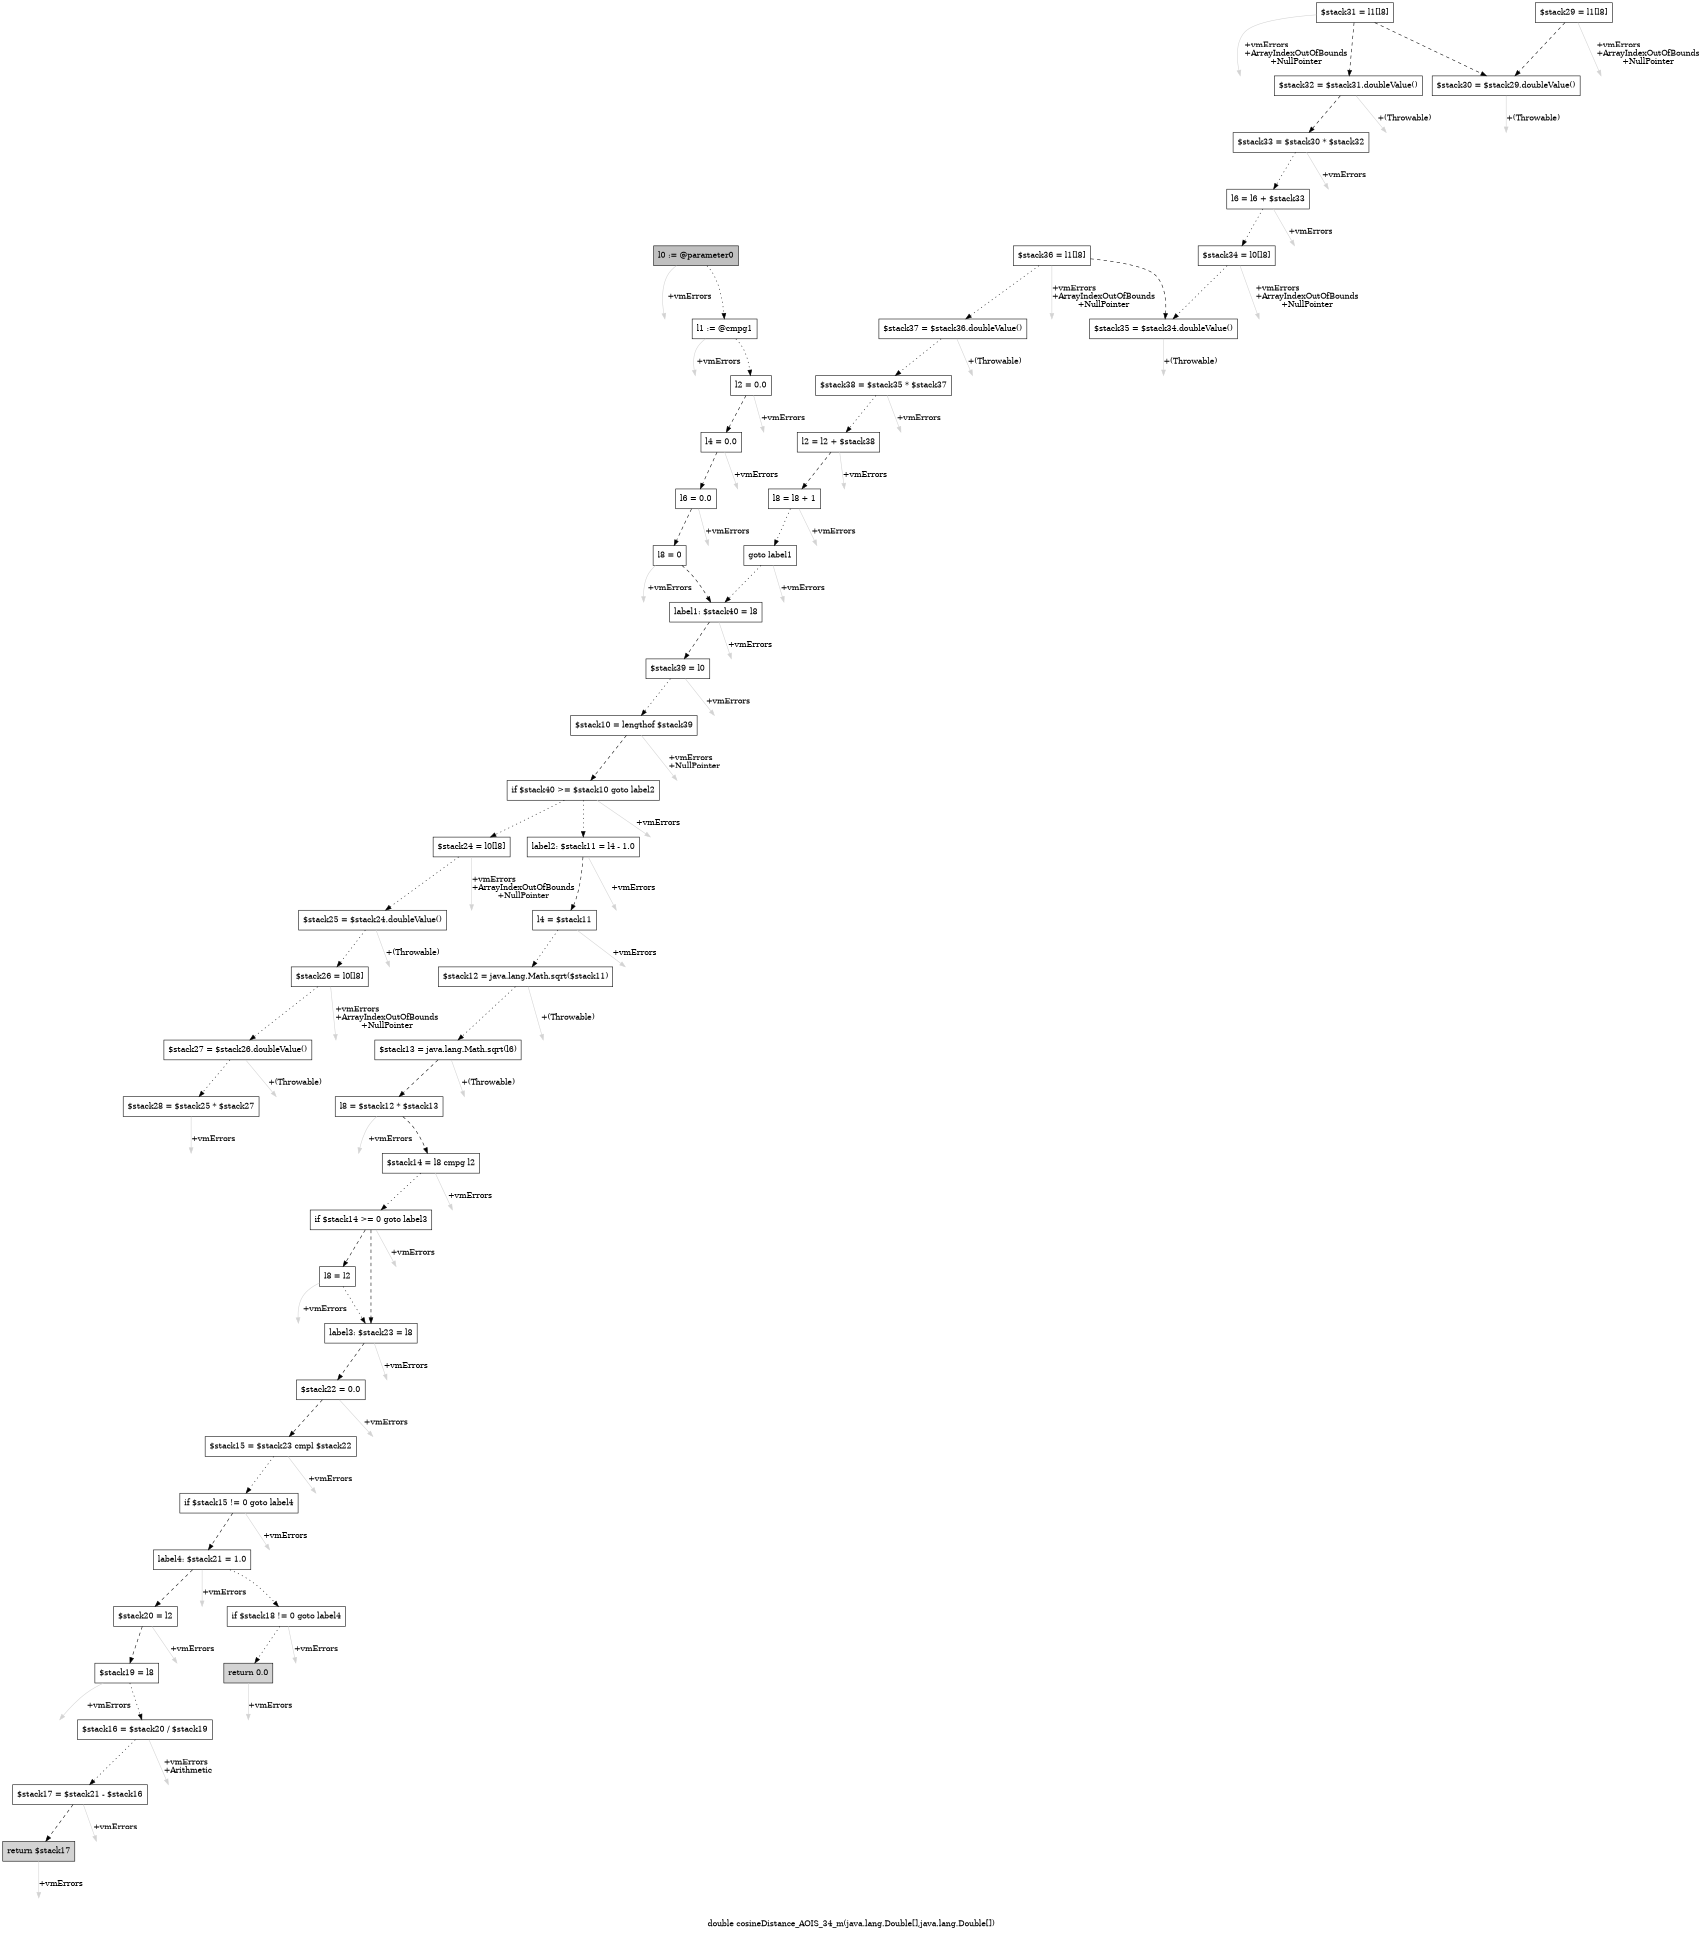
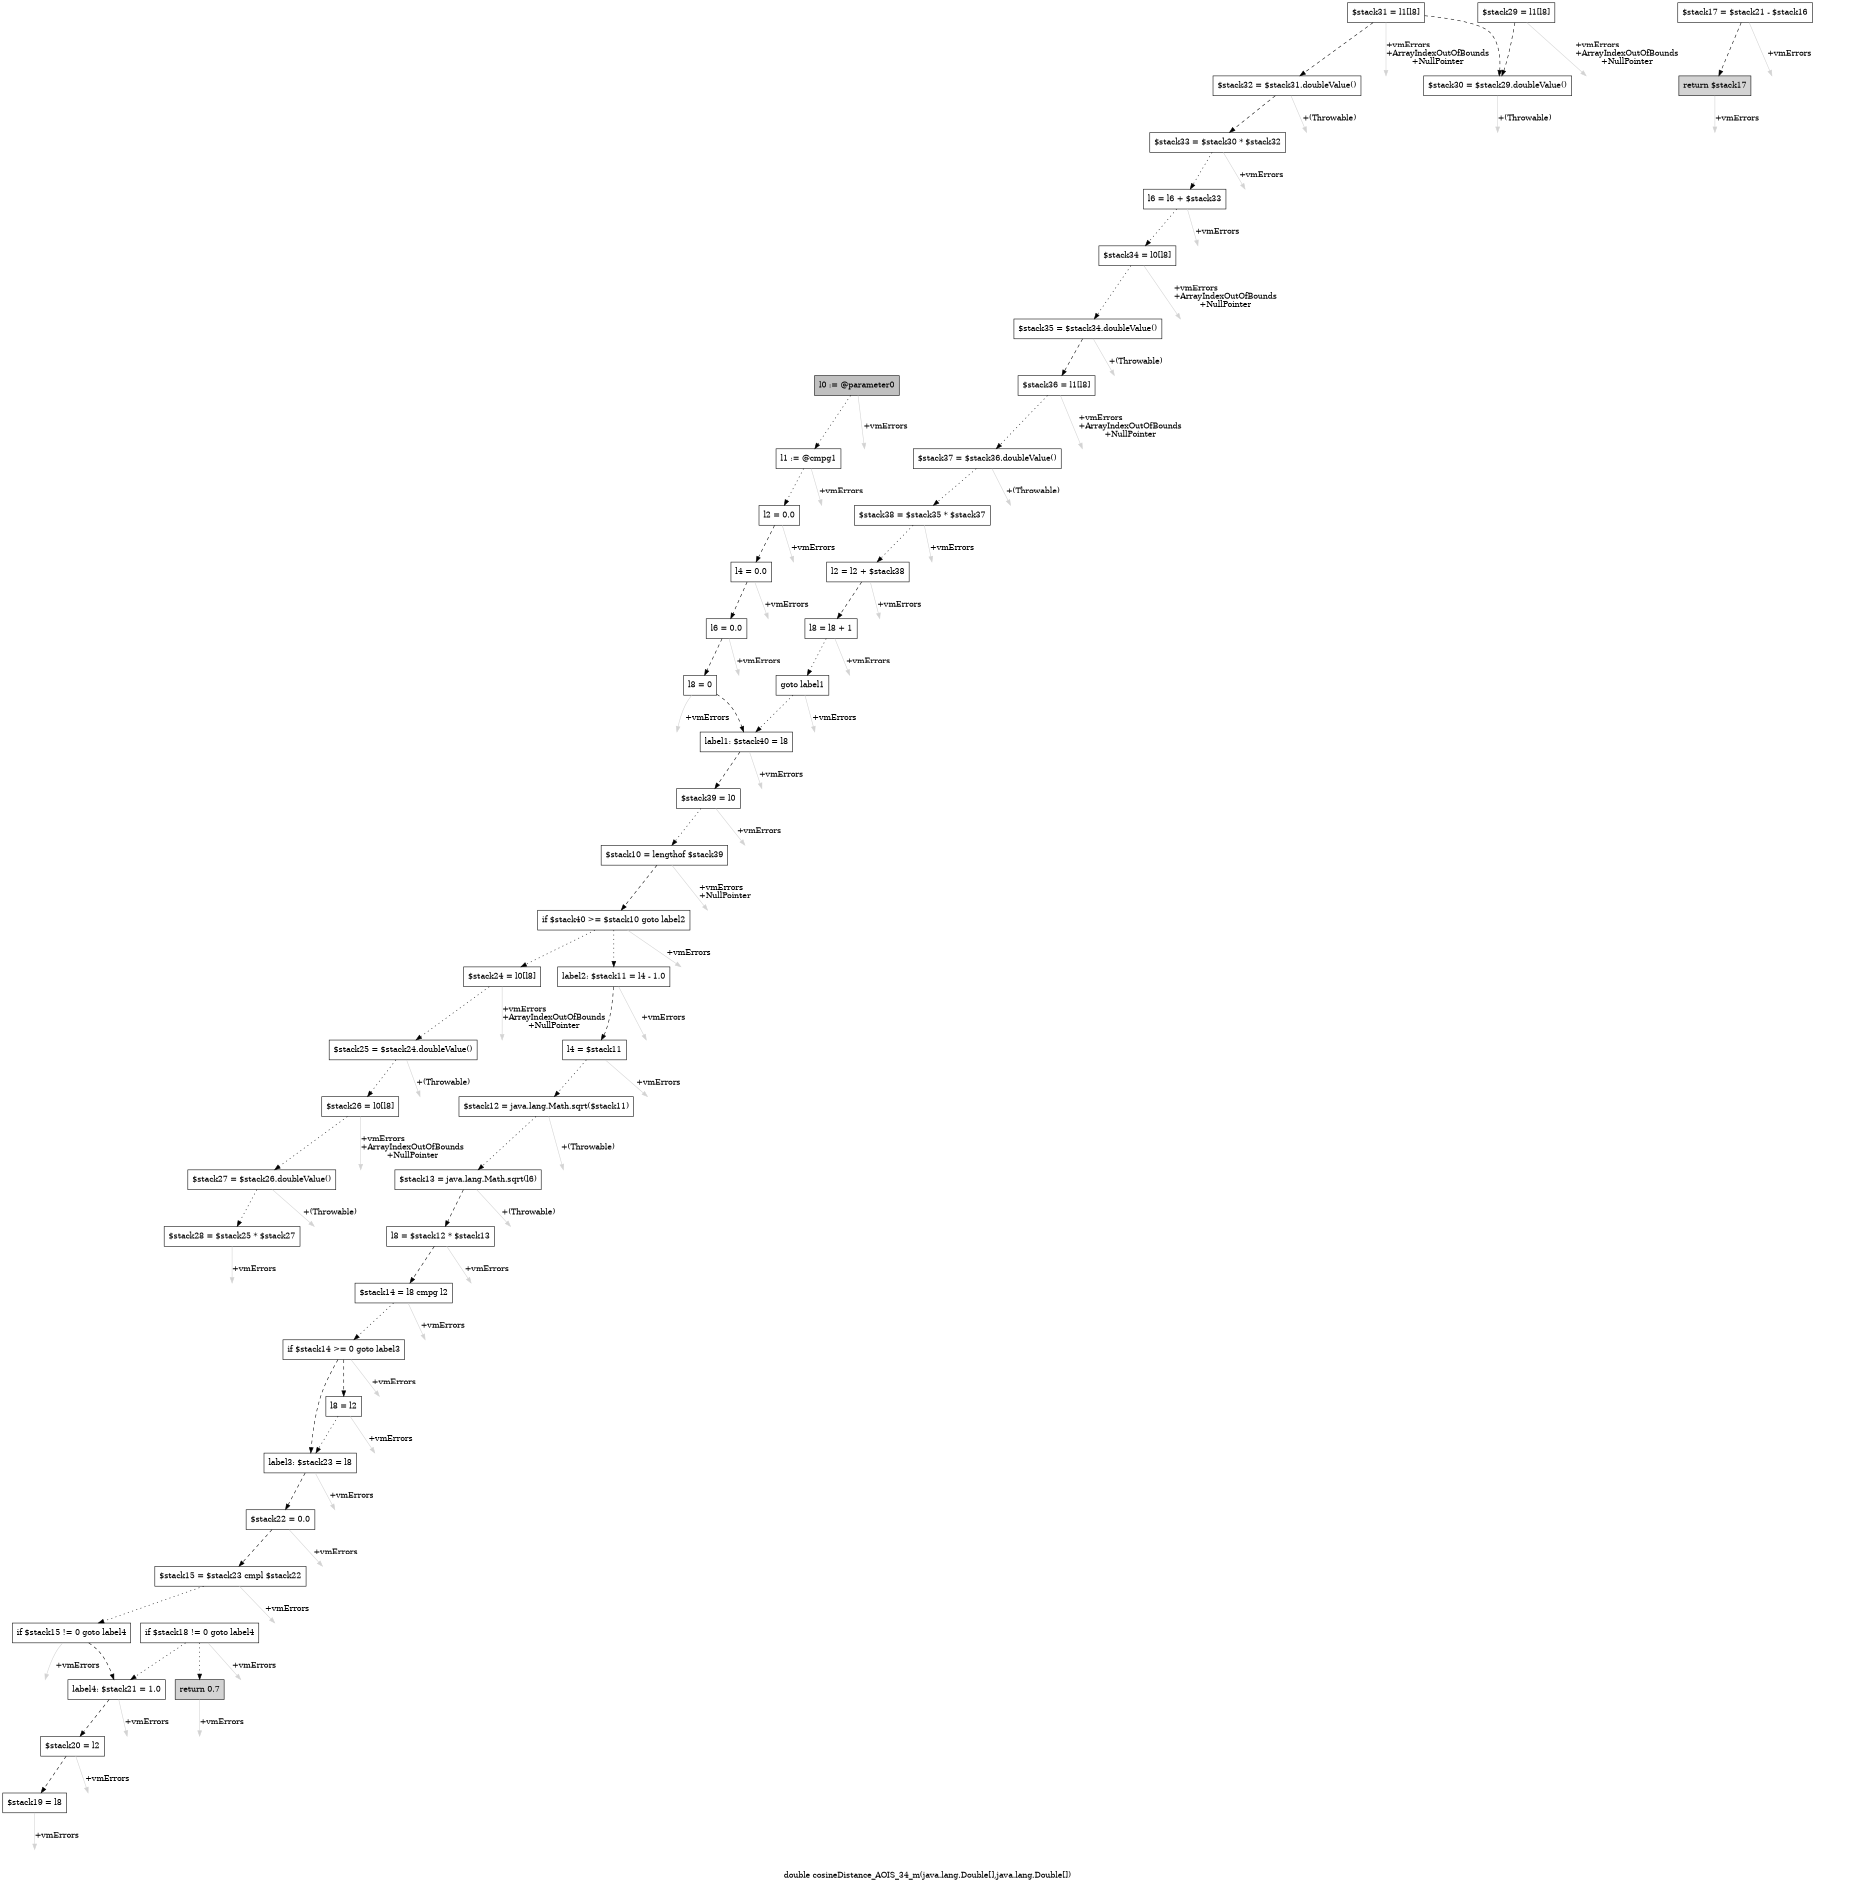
(1144, 269) -> (1074, 355)
(254, 1583) -> (160, 1660)
(248, 1673) -> (200, 1690)
(145, 1730) -> none
